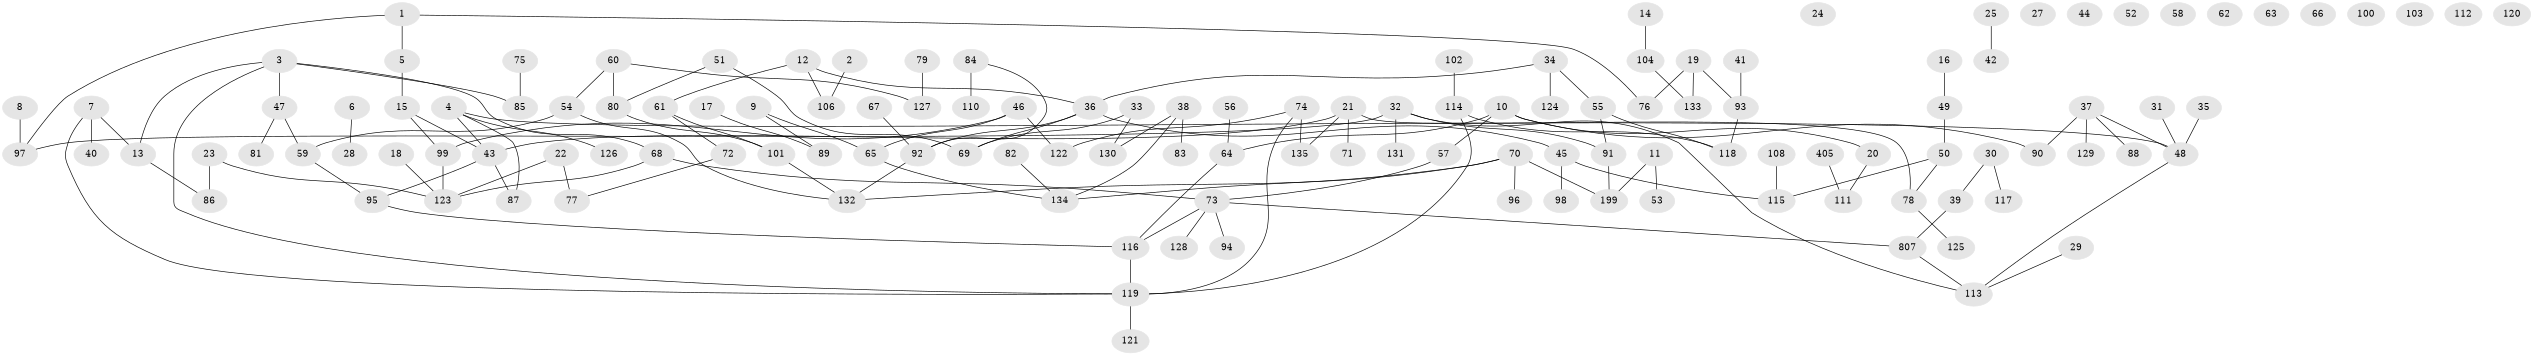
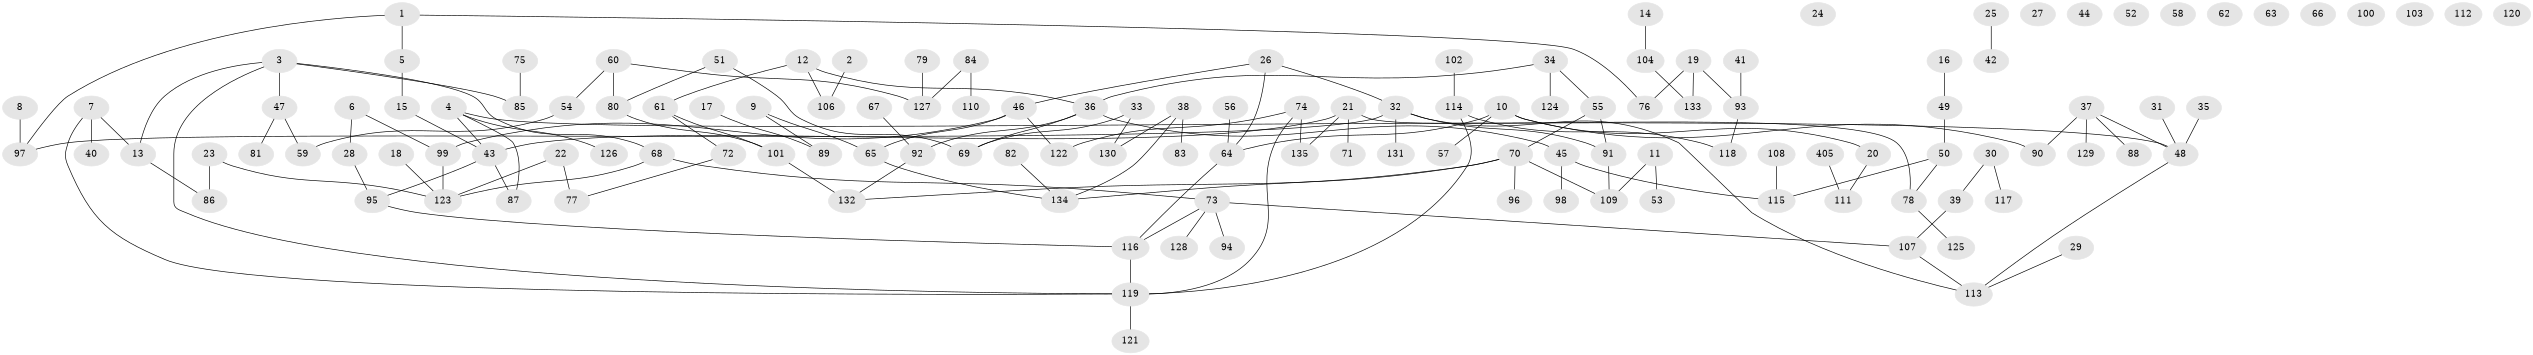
none -> (1266, 61)
(1043, 118) -> (947, 84)
(418, 126) -> (390, 127)
(1662, 132) -> (1544, 138)
(696, 159) -> none
(338, 178) -> (361, 178)
(1331, 187) -> none
(1609, 201) -> (1609, 201)
(1908, 248) -> (1908, 248)
